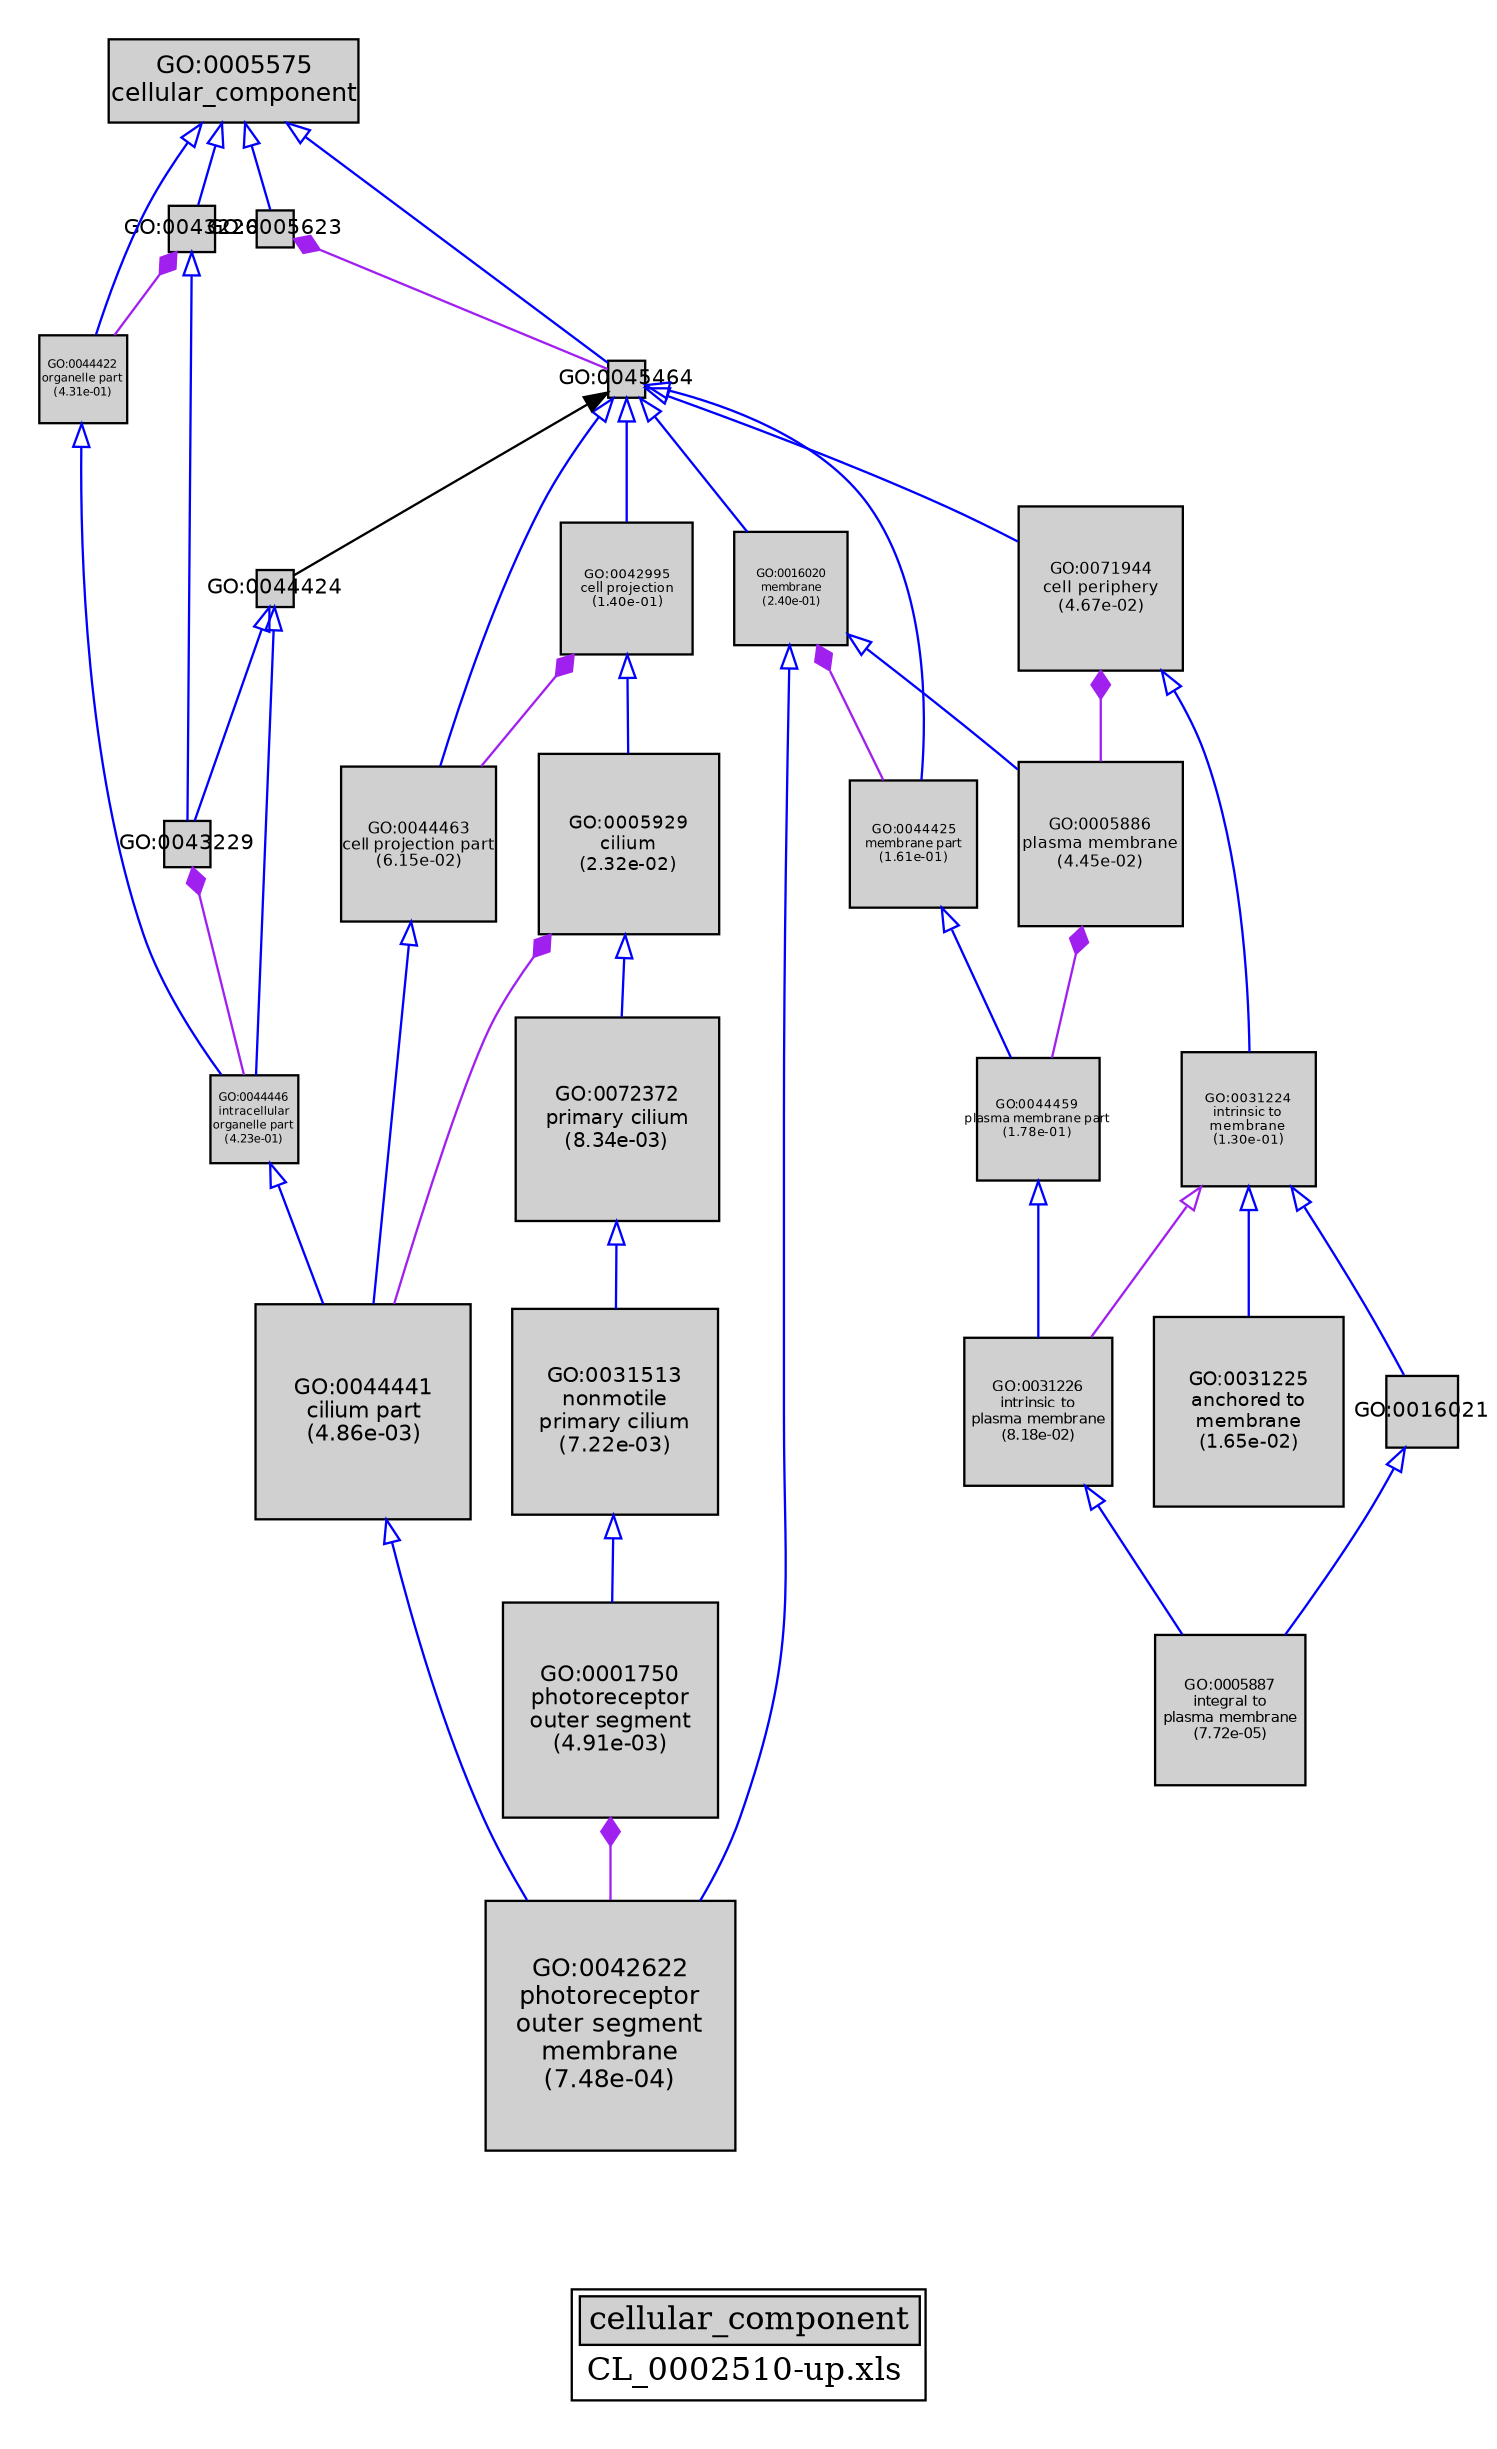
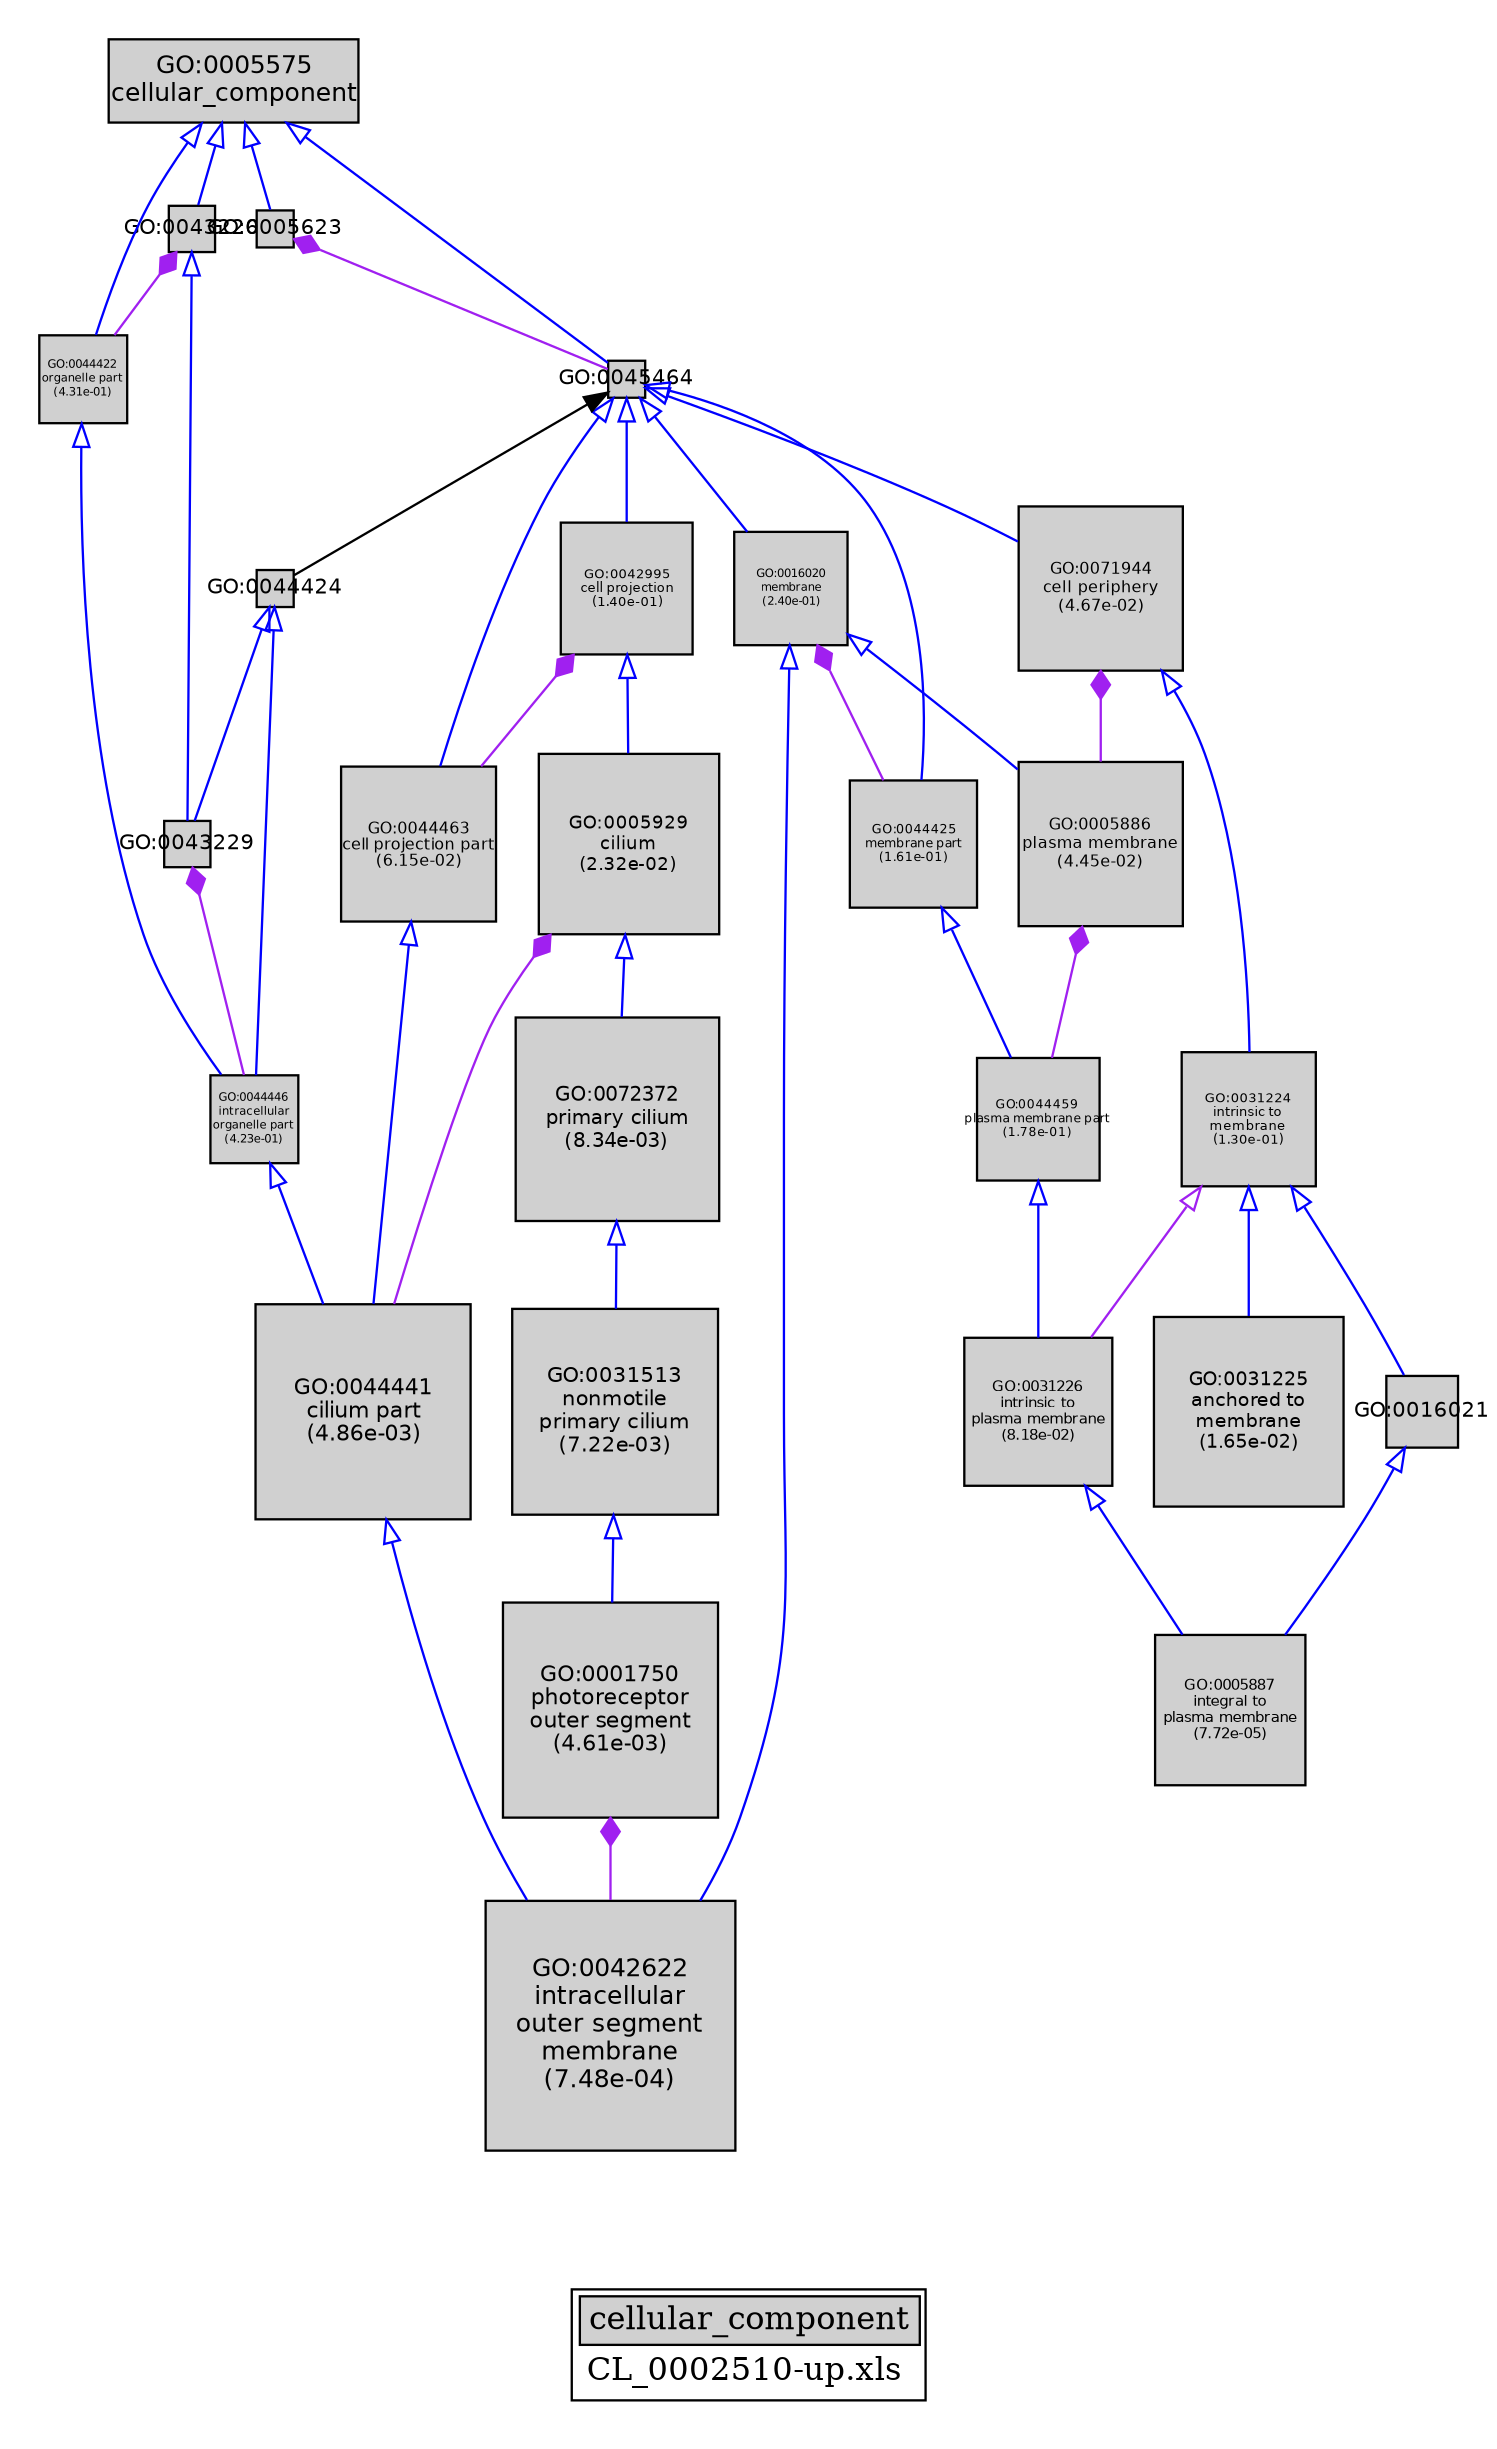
(610, 1744) -> (610, 1744)
(610, 1997) -> (610, 1997)
